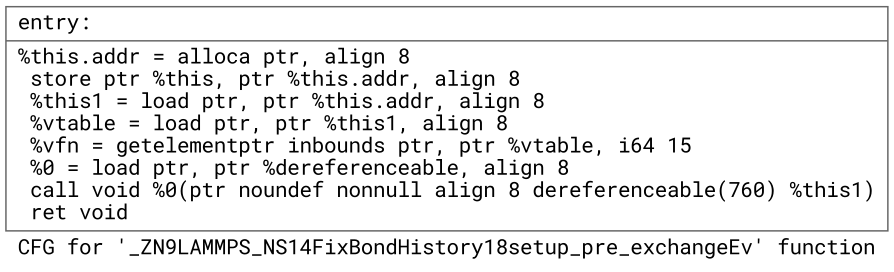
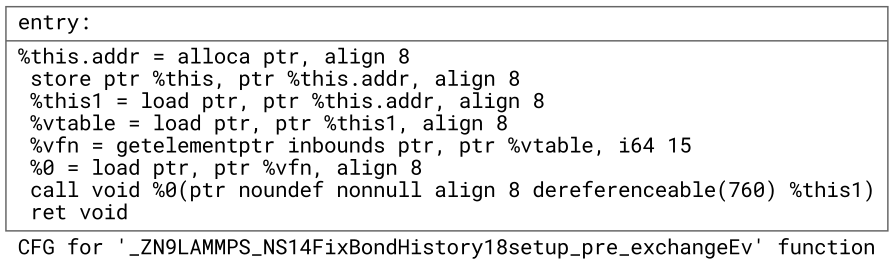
(294, 169) -> (220, 169)
